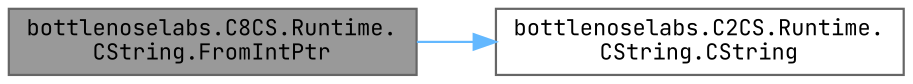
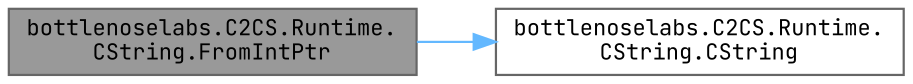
(213, 42) -> (213, 42)
